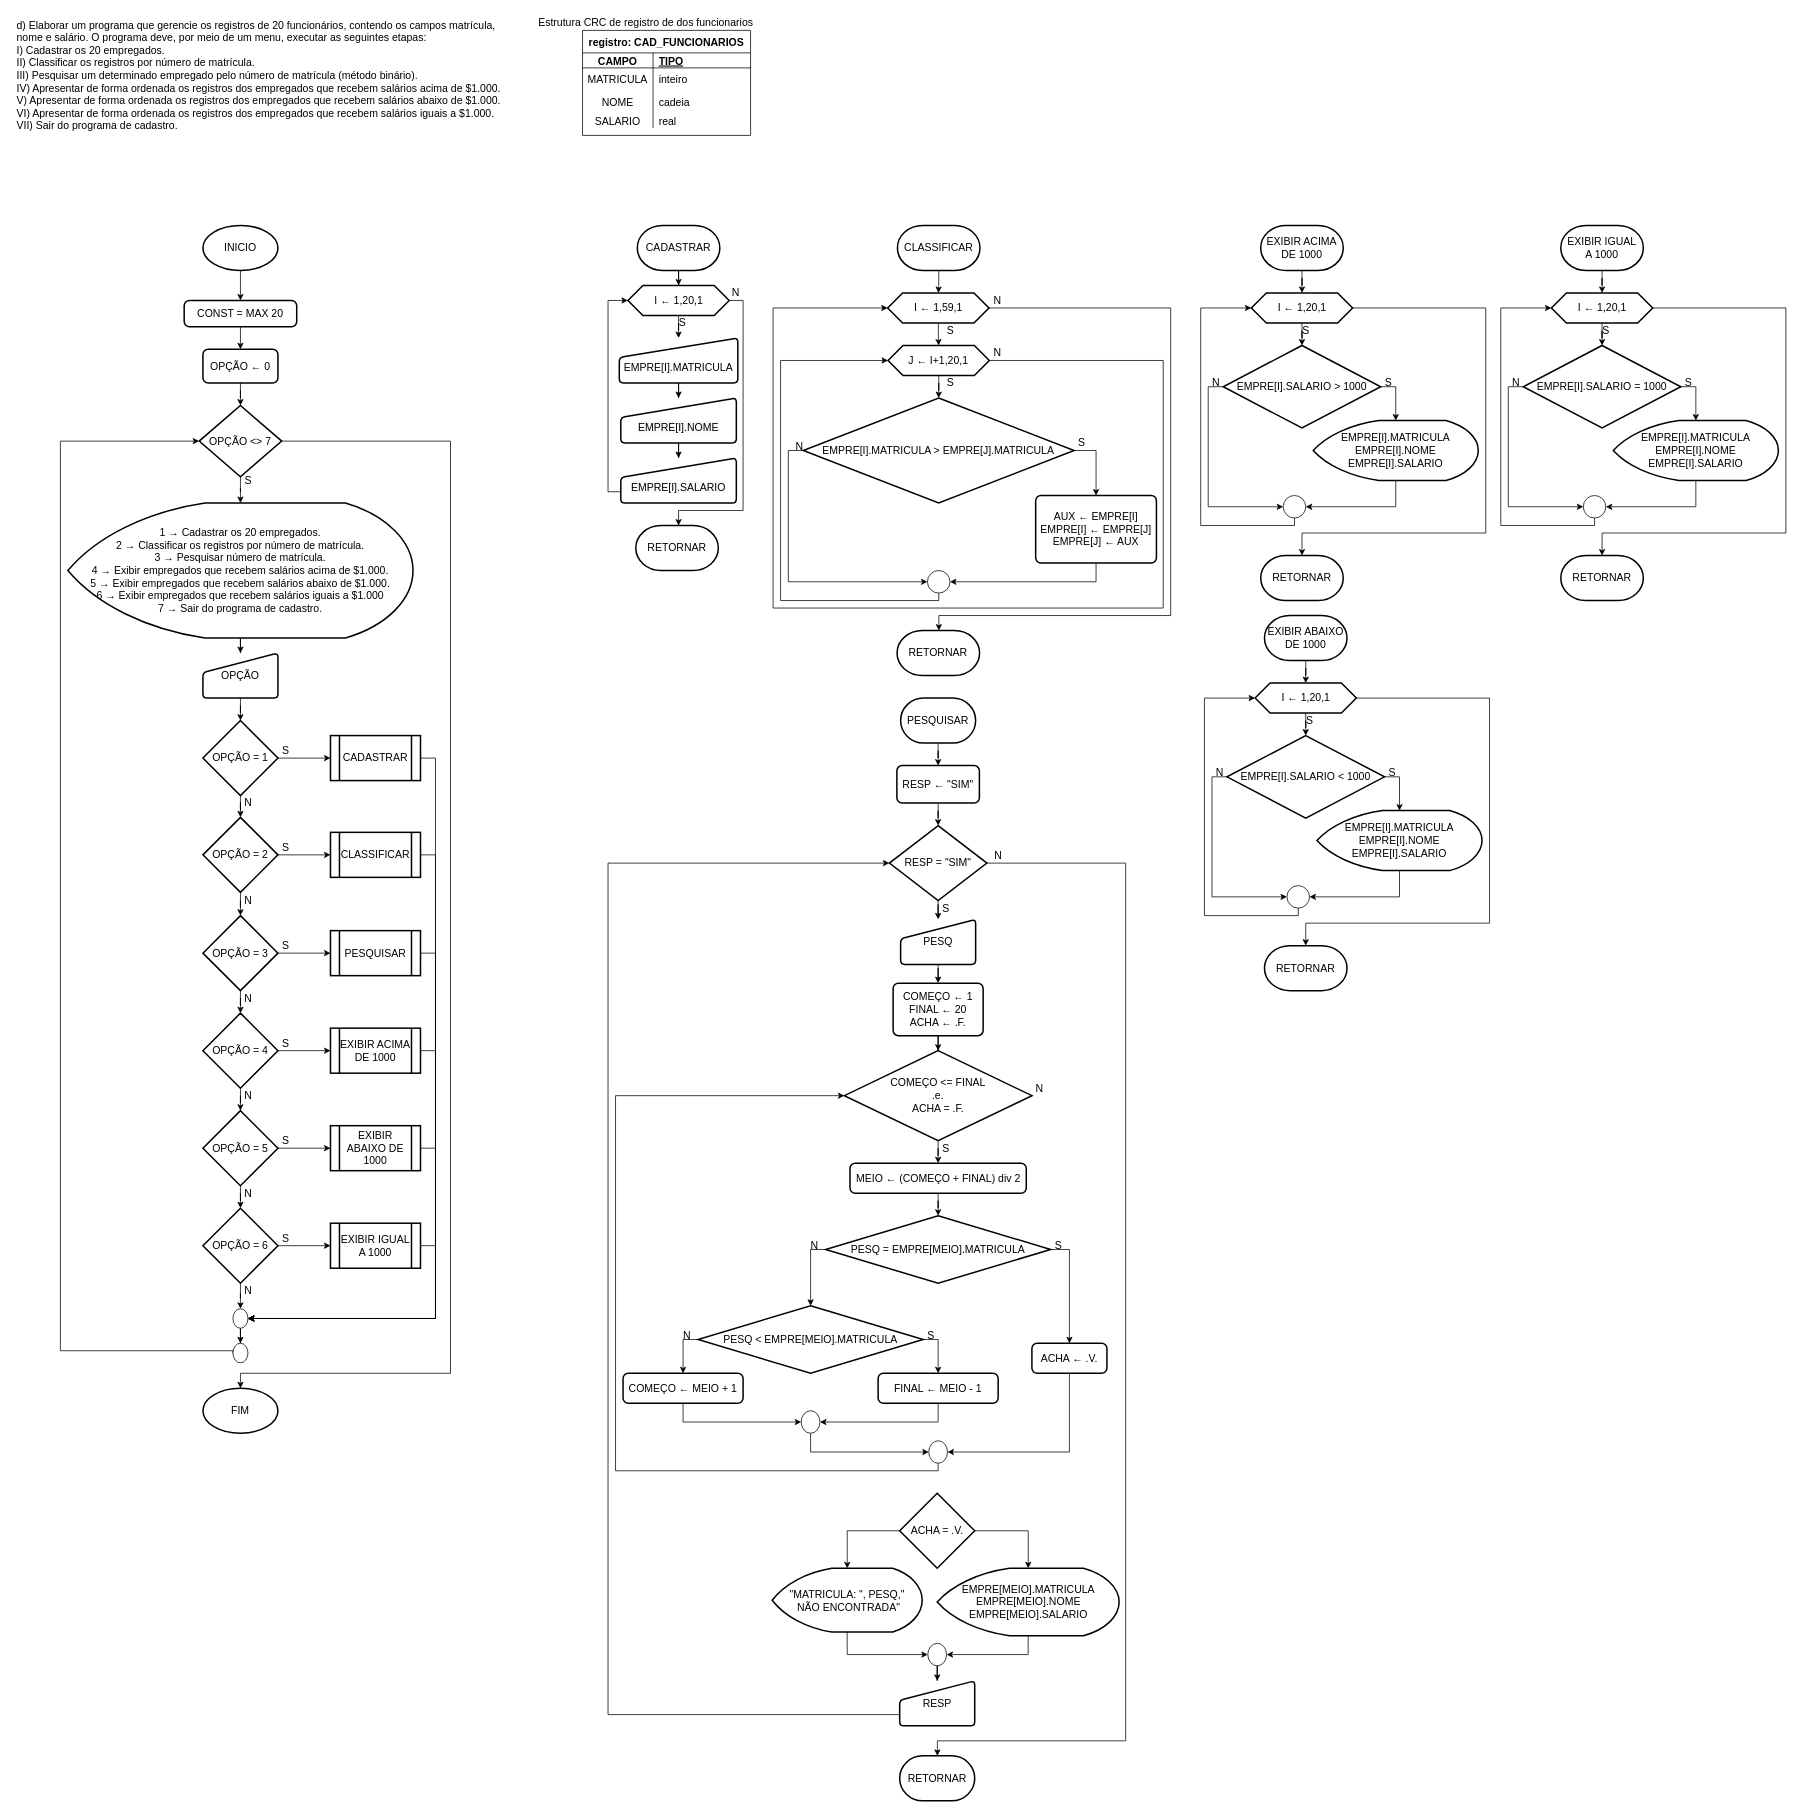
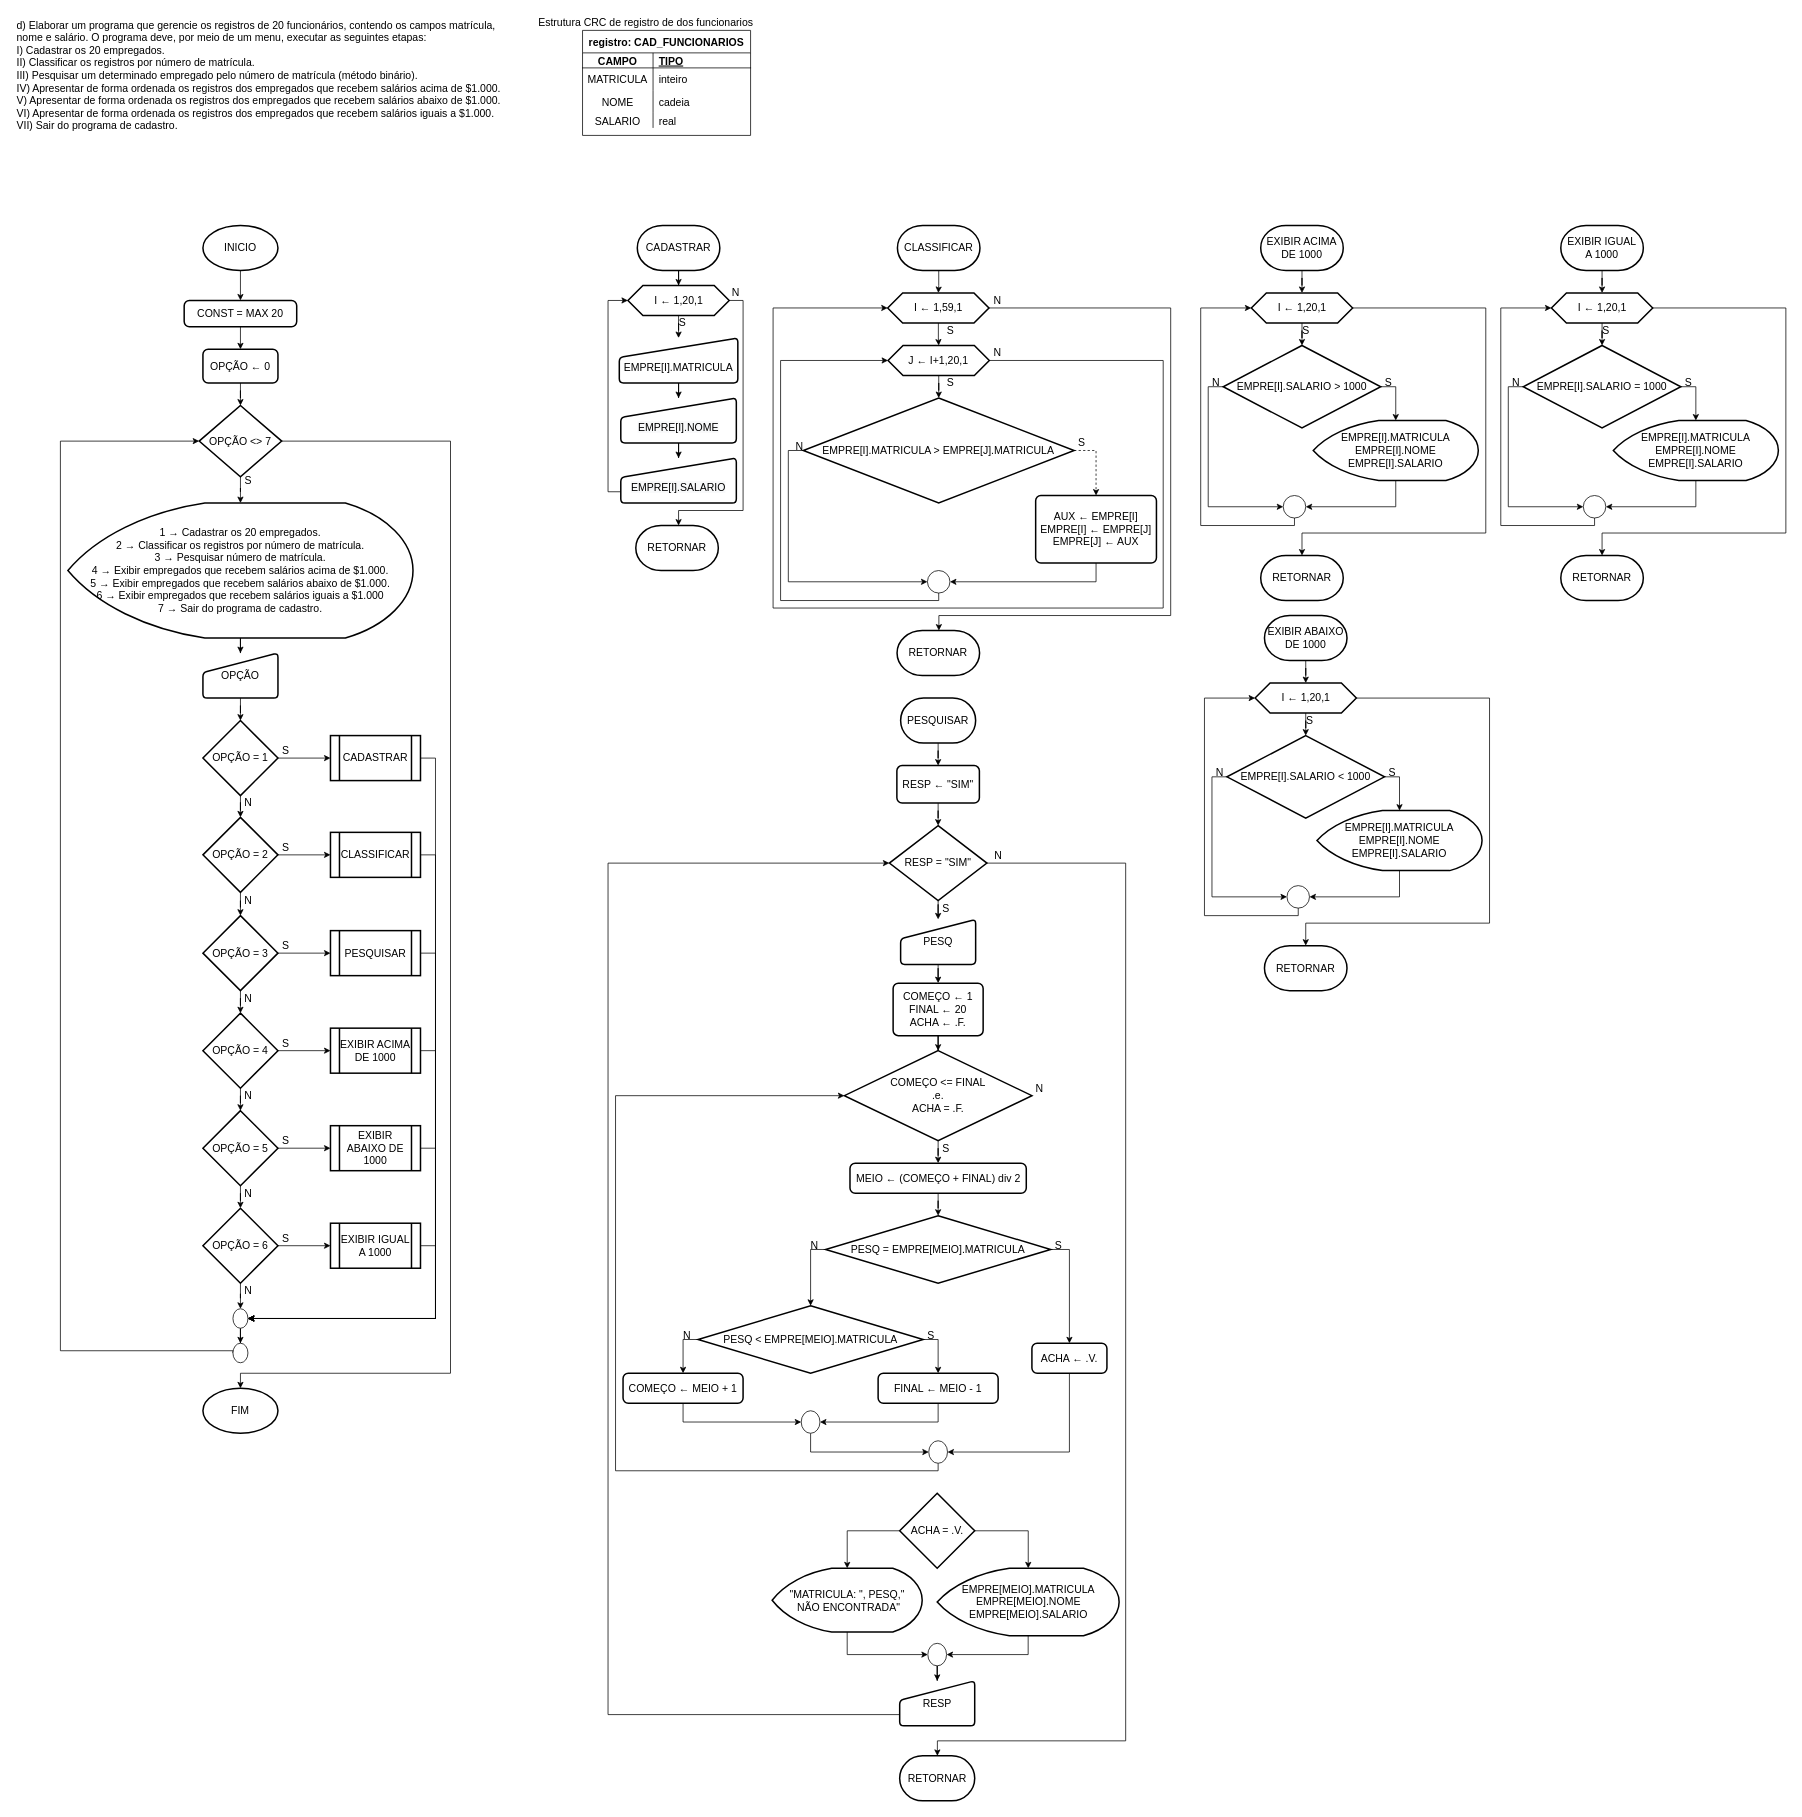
(1096, 458) -> (1096, 458)
